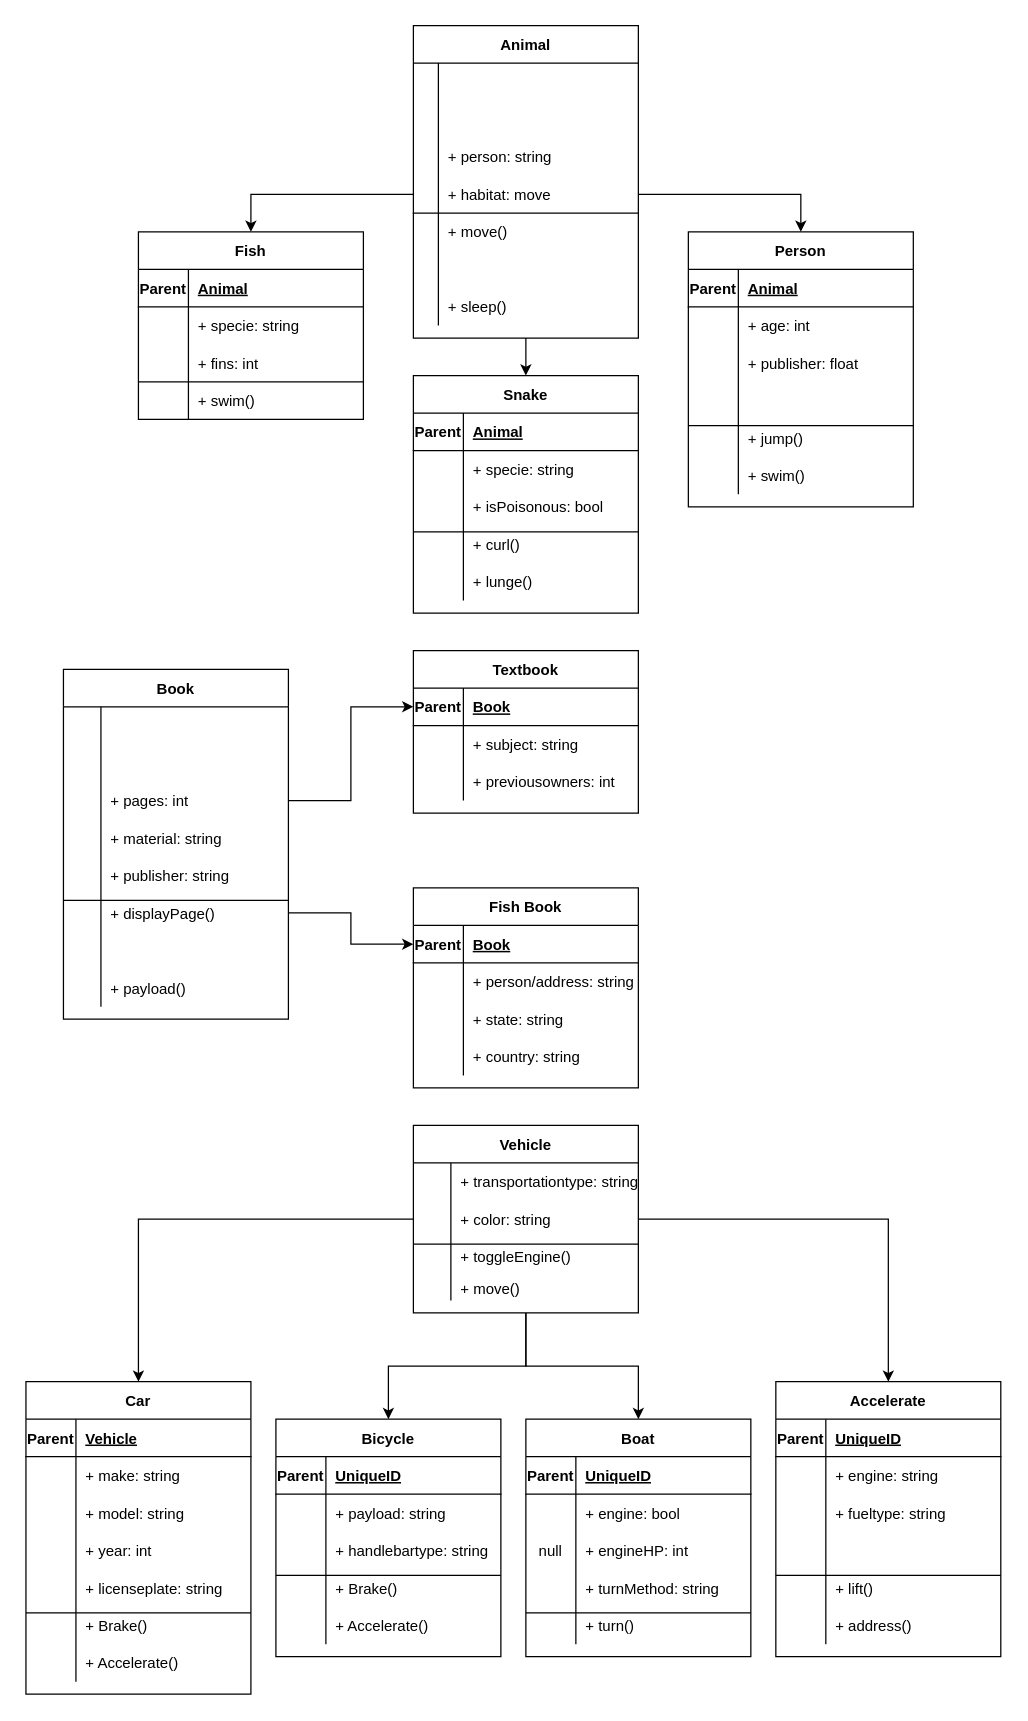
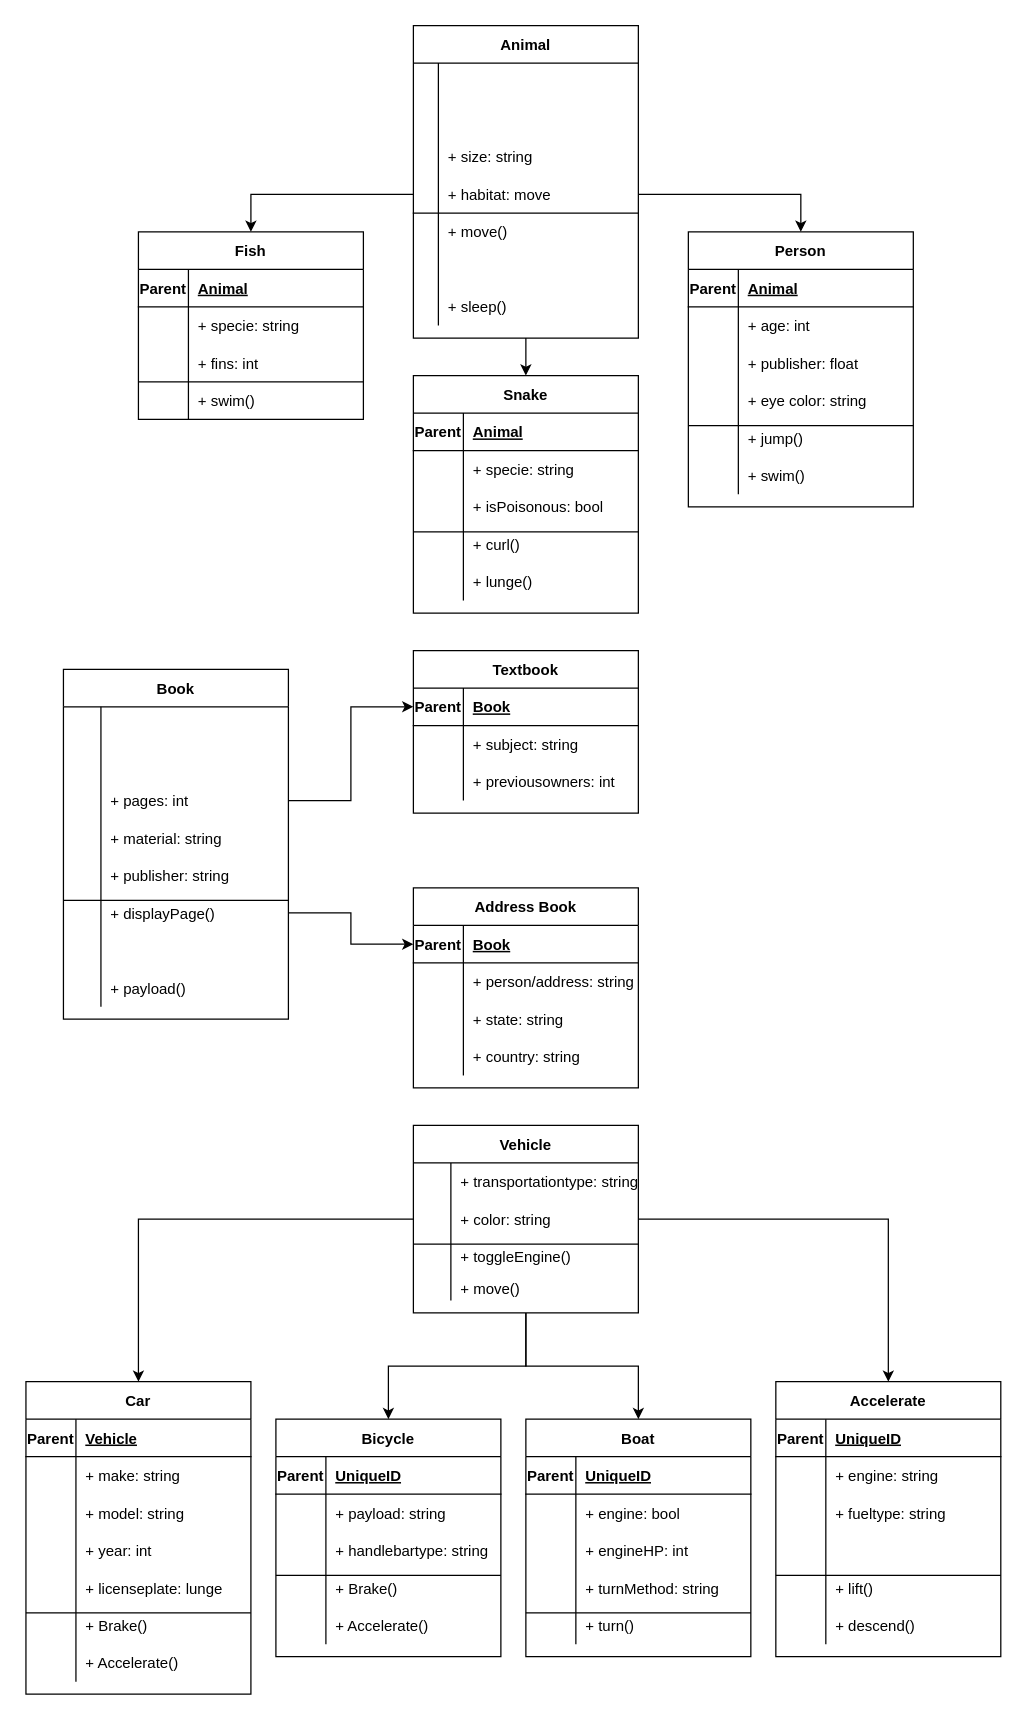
(507, 158) -> (497, 158)
none -> (826, 401)
(525, 908) -> (525, 908)
(551, 1551) -> none
(164, 1589) -> (160, 1589)
(879, 1626) -> (879, 1626)
